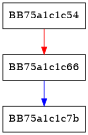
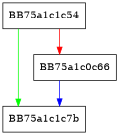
none -> (18, 64)
(44, 67) -> (75, 67)
